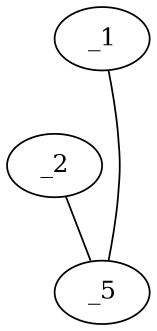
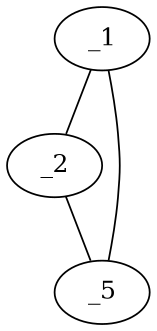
none -> (78, 102)
